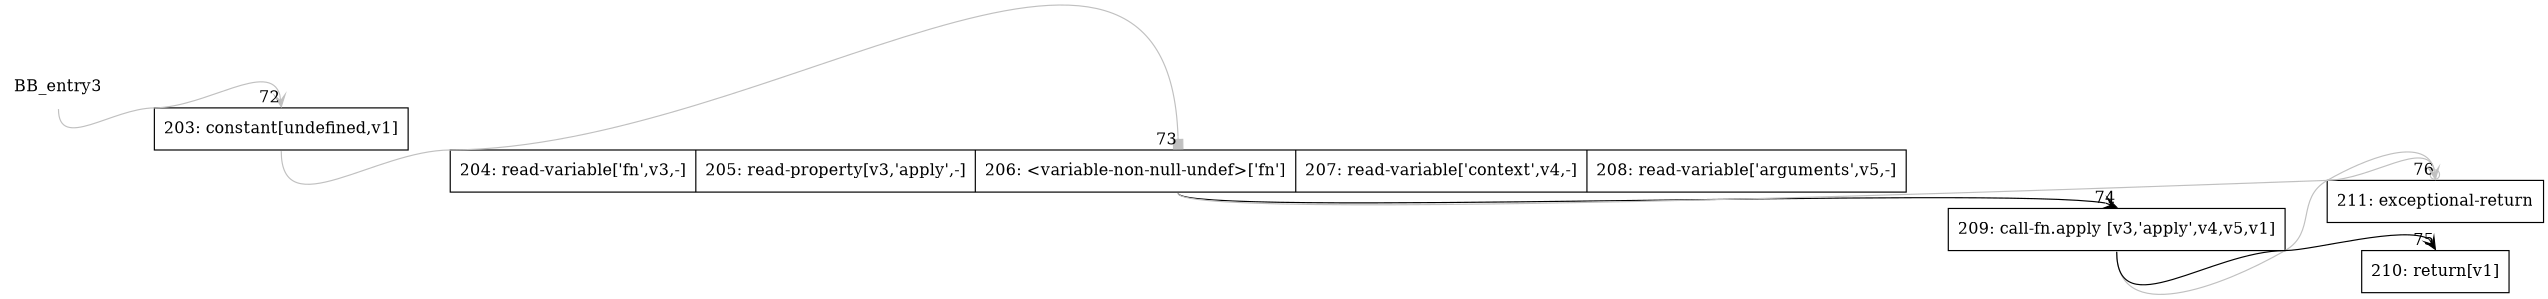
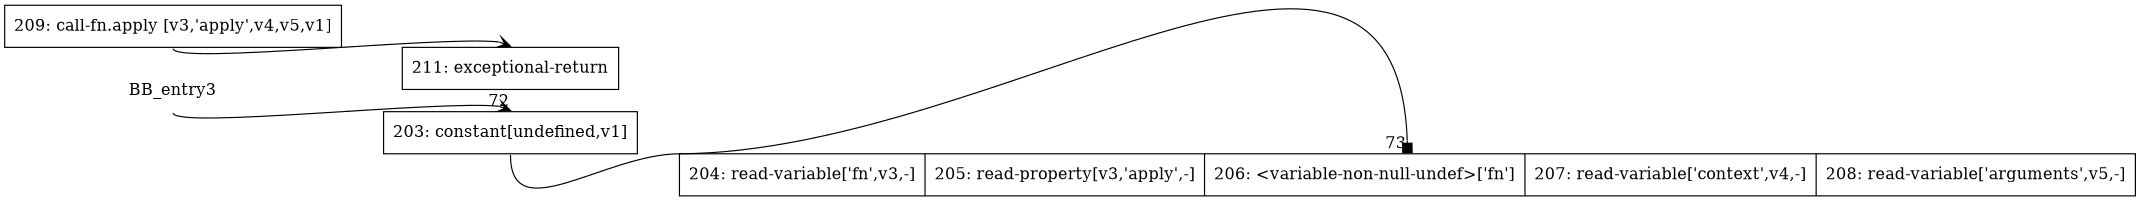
(759, 85) -> (988, 88)
(166, 107) -> (336, 112)
(2032, 191) -> none
(1642, 200) -> none
(2268, 260) -> (336, 48)
(2435, 272) -> none
